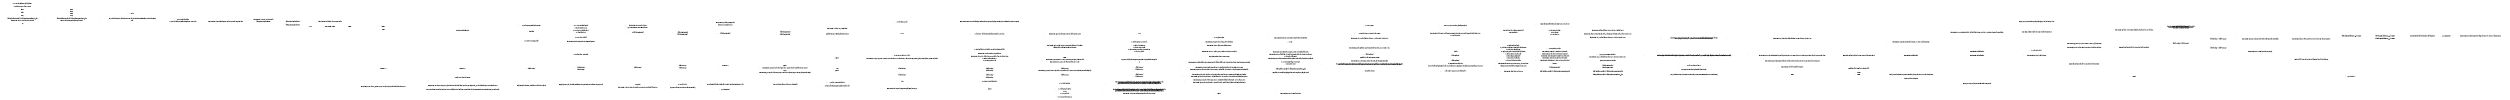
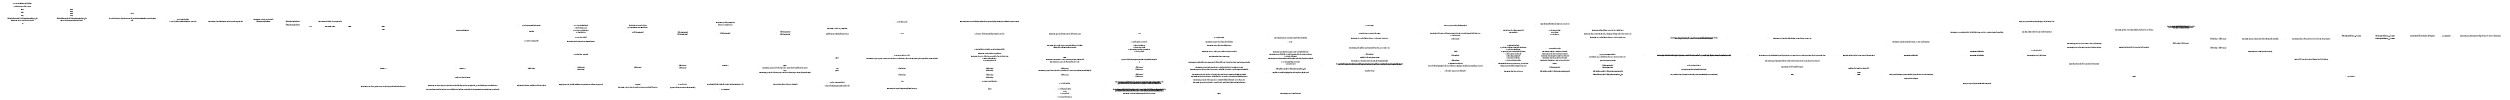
none -> (1455, 39)
